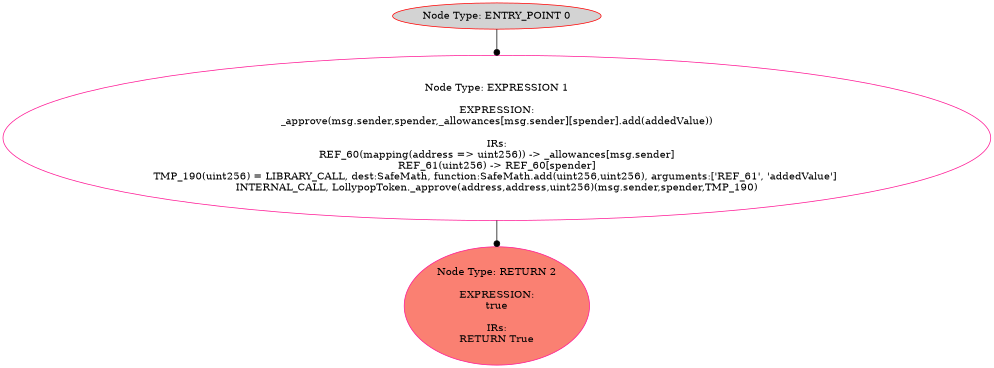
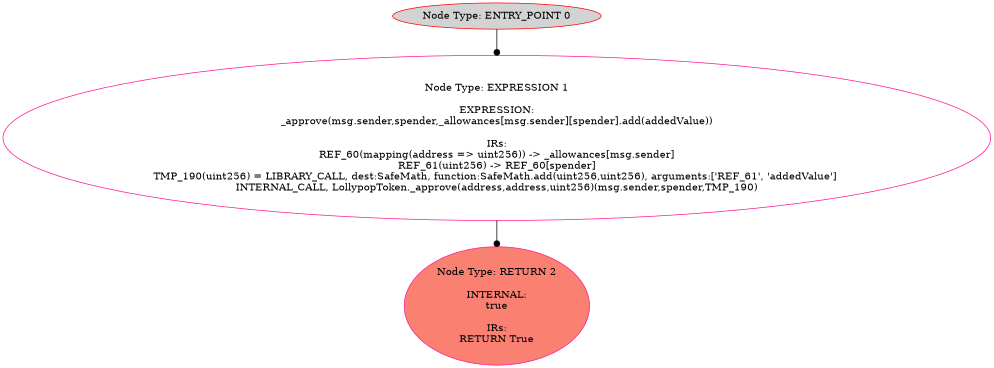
(497, 306) -> (497, 306)
